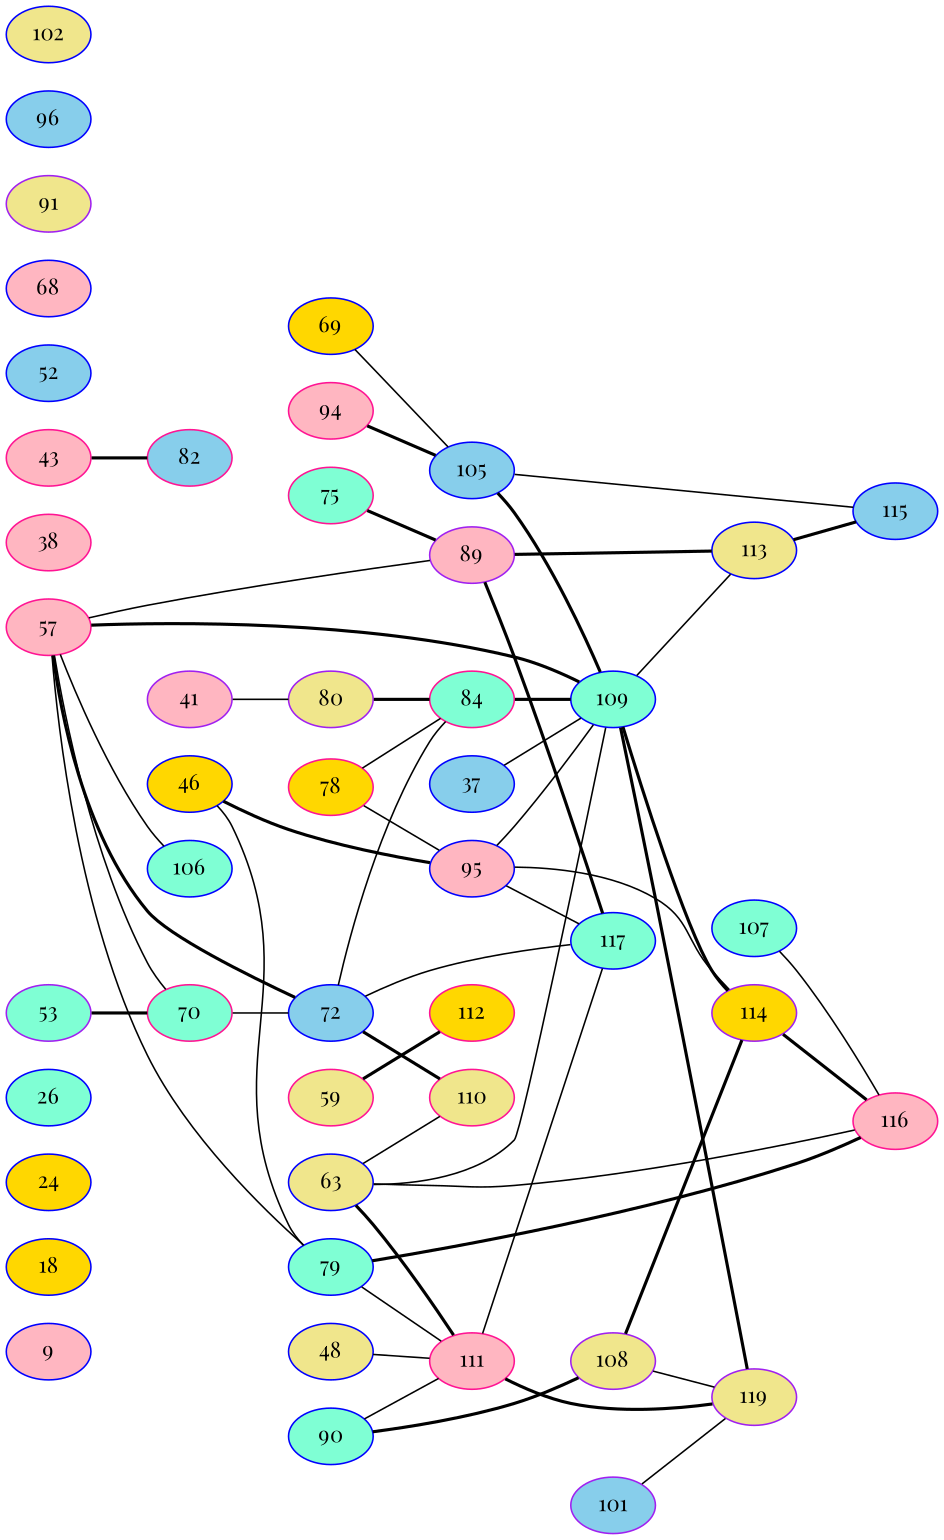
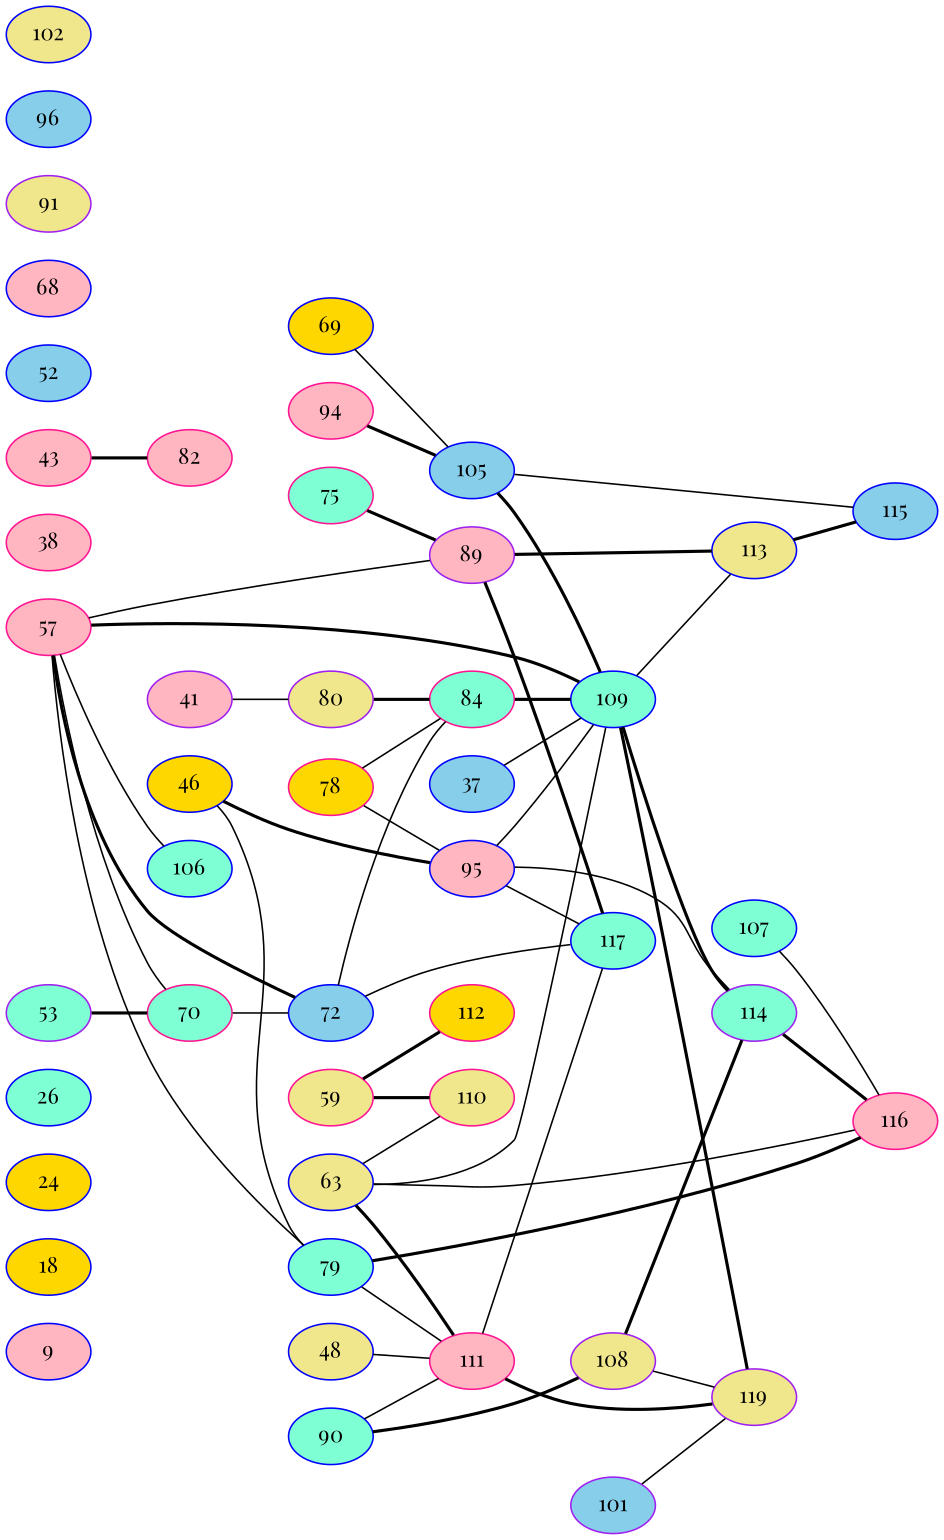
(190, 458) -> (190, 458)
(754, 1013) -> (754, 1013)
(392, 1049) -> (402, 1098)
